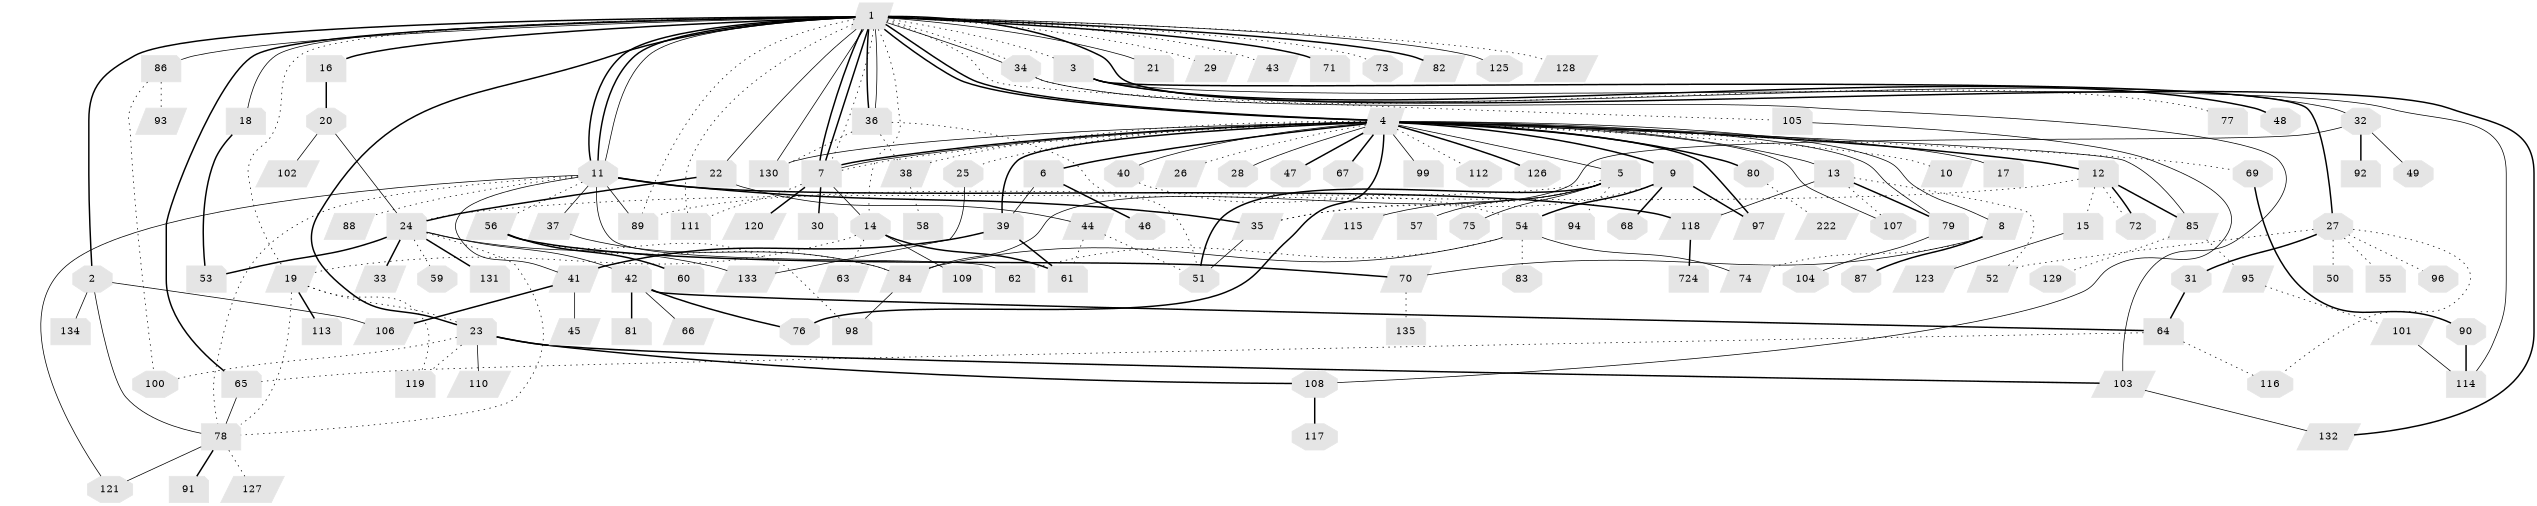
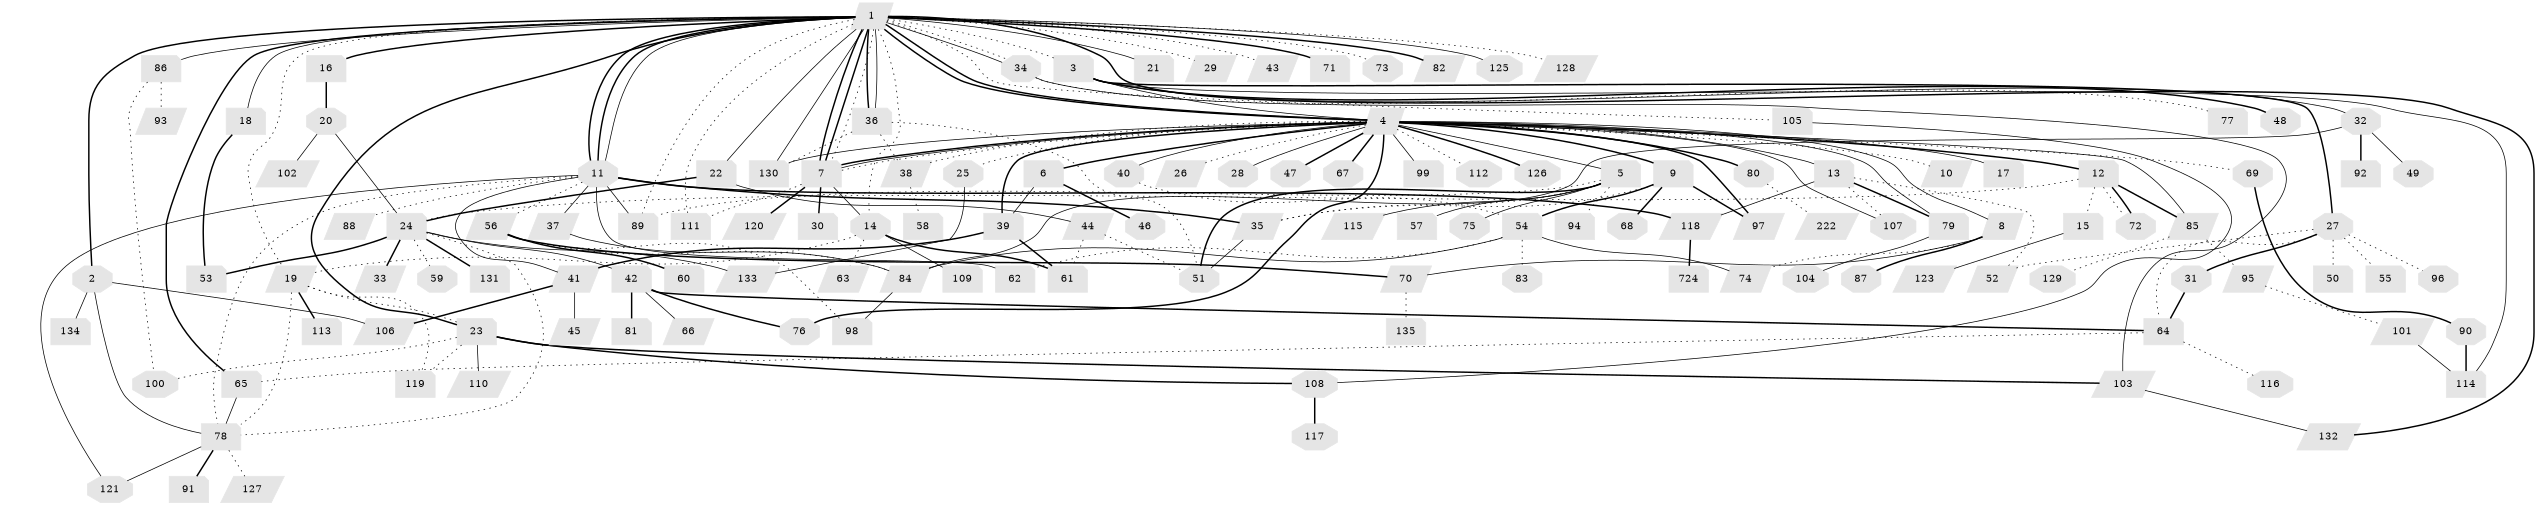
none -> (1229, 106)
(2443, 309) -> (2243, 243)
